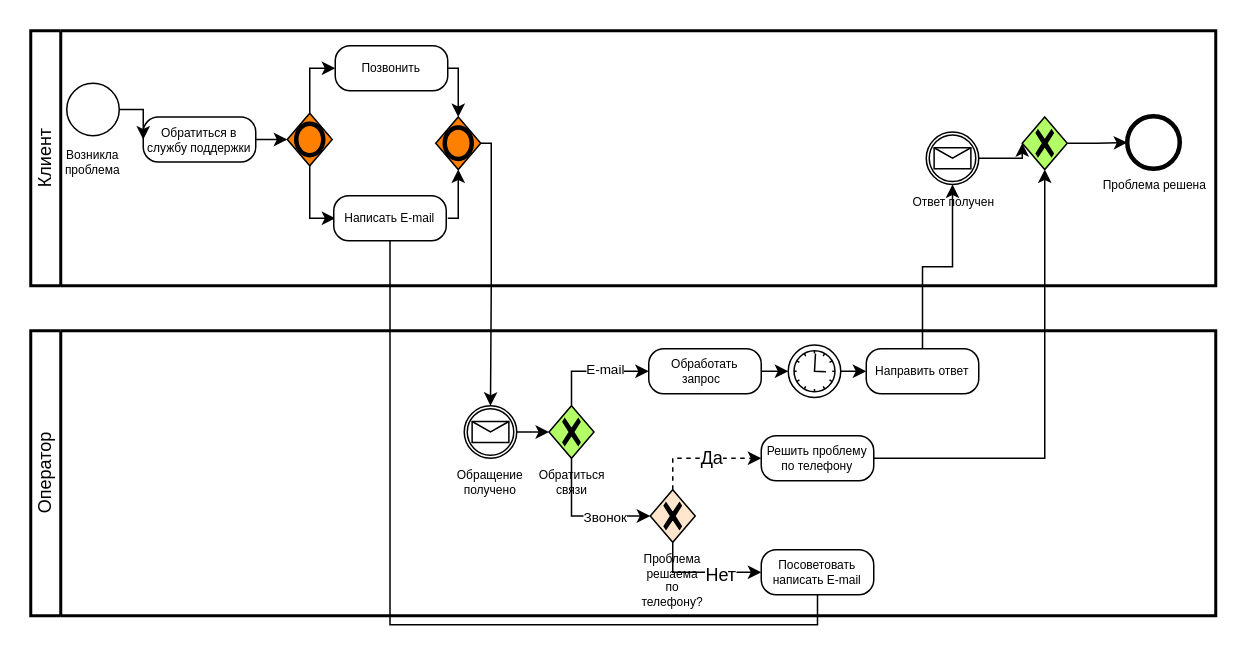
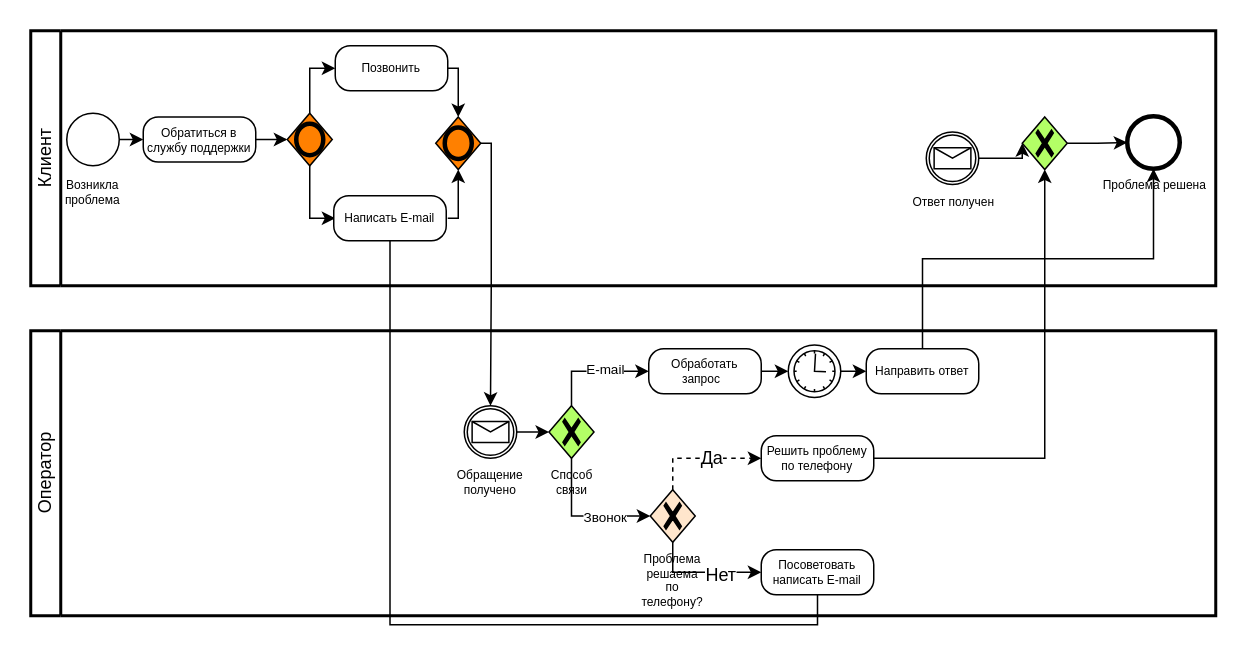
(93, 110) -> (93, 140)
(953, 247) -> (1073, 259)
(572, 490) -> (572, 483)
